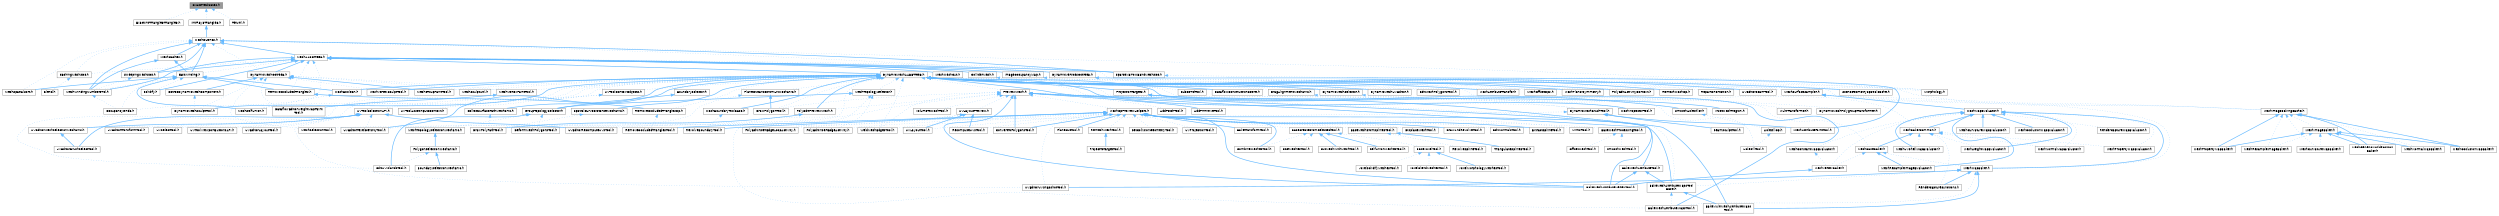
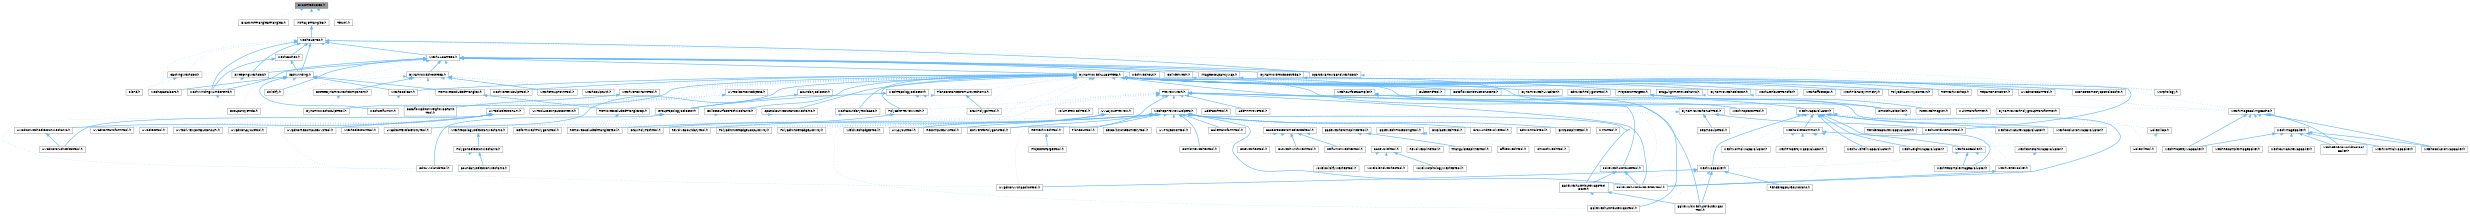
none -> (1505, 90)
